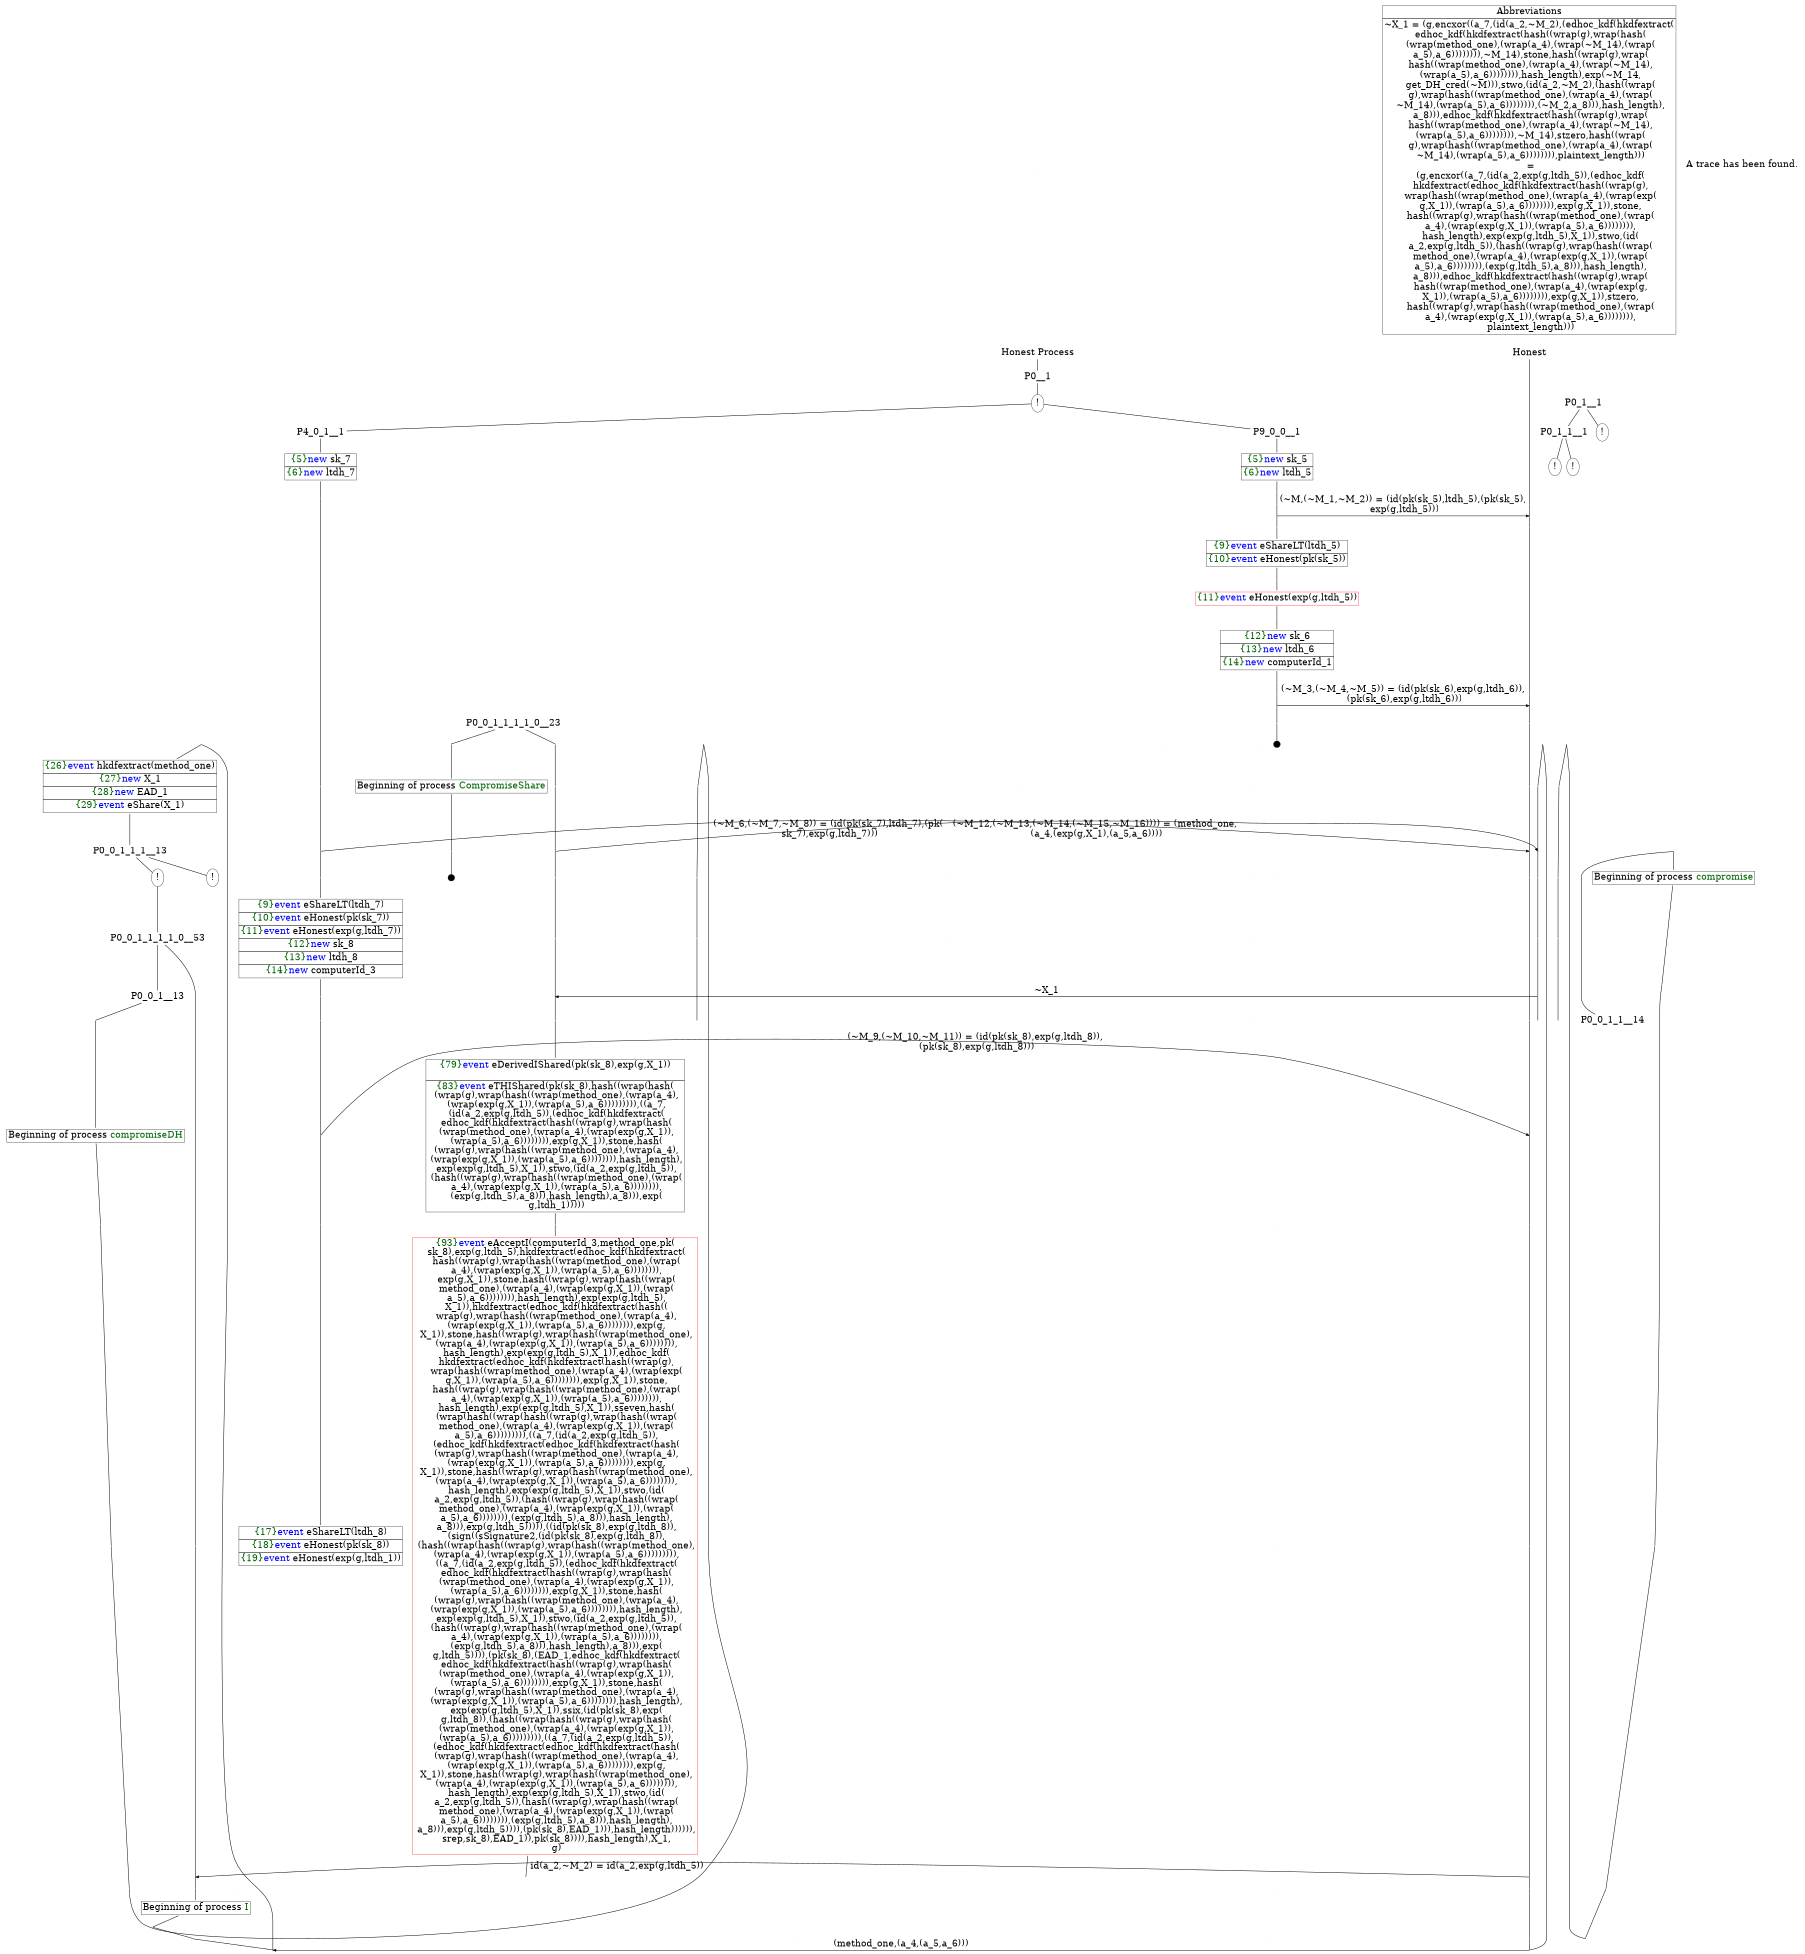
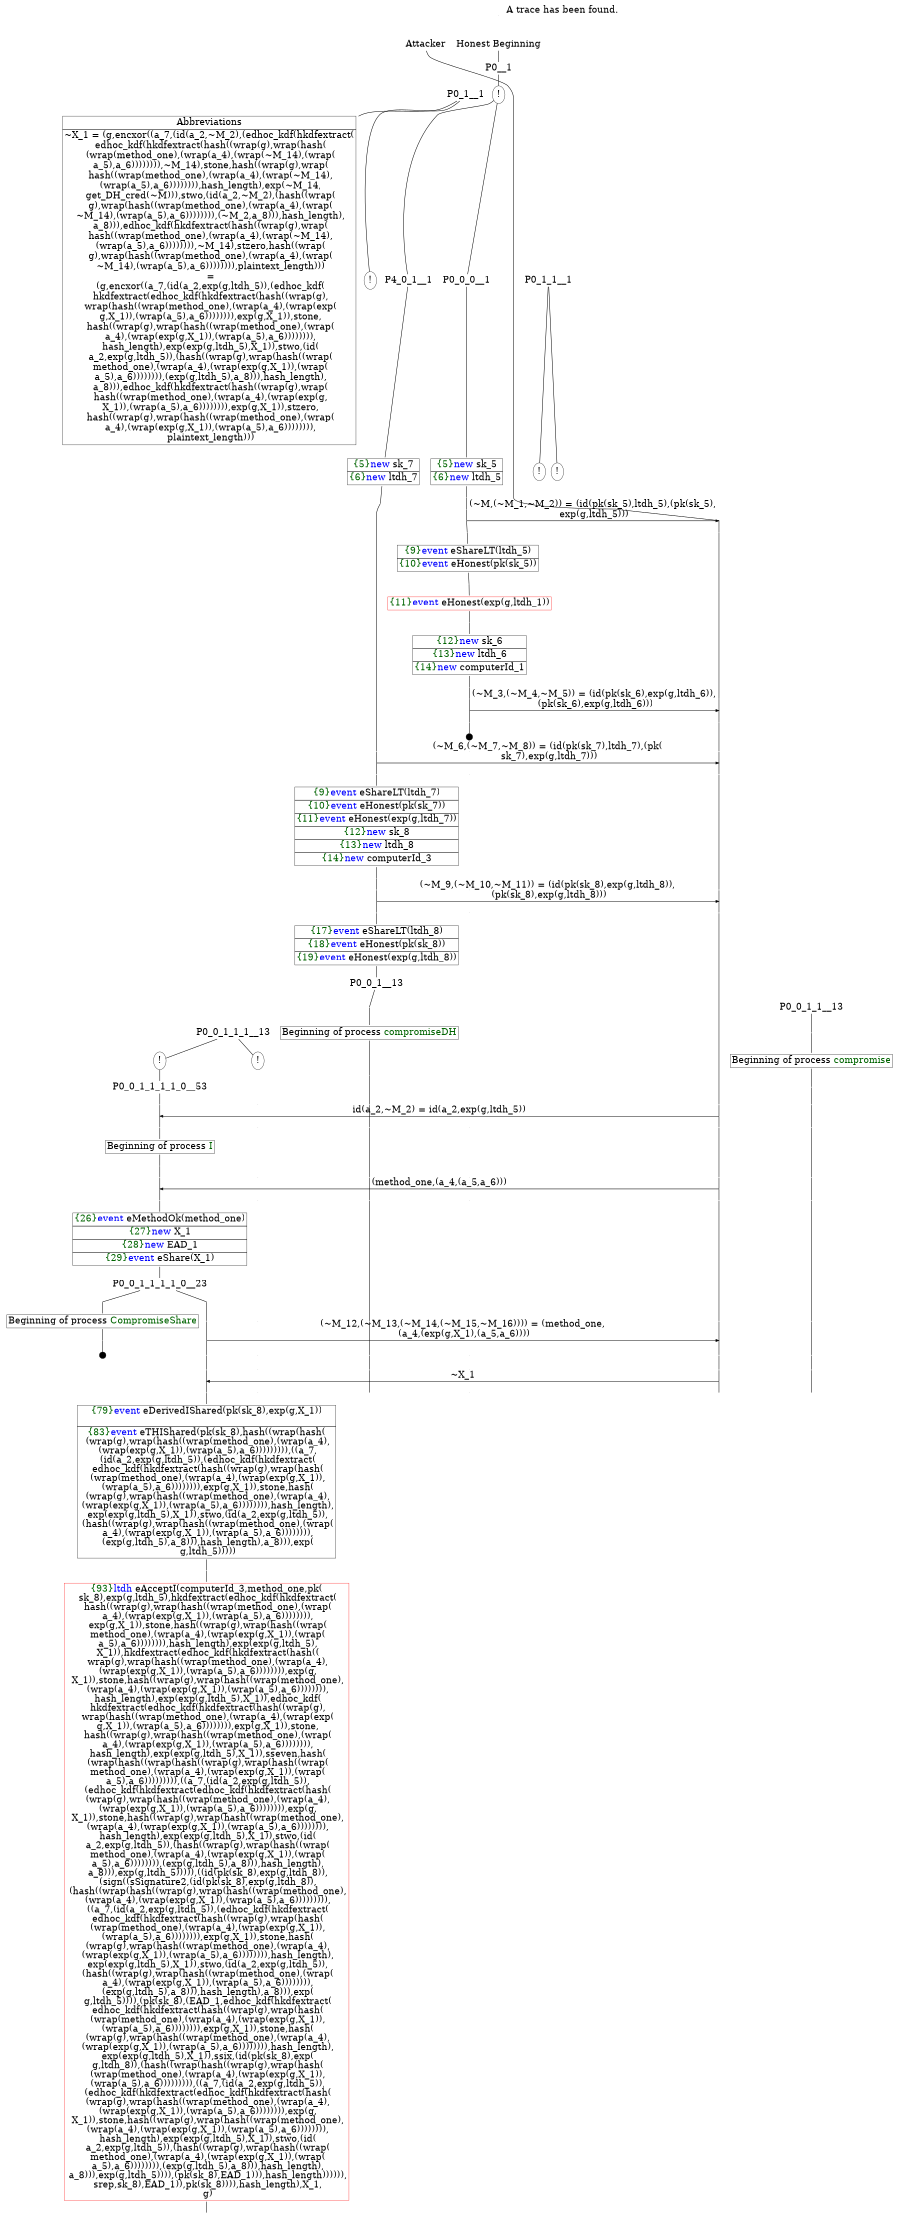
(1038, 353) -> (499, 44)
(1529, 353) -> (426, 44)
(1574, 418) -> (408, 111)
(1277, 432) -> (467, 280)
(1302, 598) -> (494, 603)
(154, 766) -> (184, 1219)
(130, 829) -> (160, 1272)
(158, 968) -> (376, 972)
(1612, 1021) -> (811, 1007)
(555, 1206) -> (207, 1552)
(472, 1243) -> (123, 1589)
(345, 1558) -> (401, 958)
